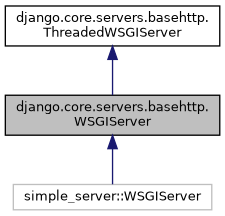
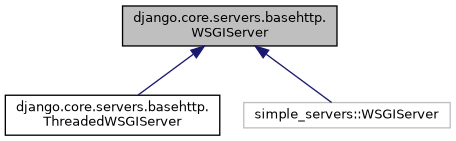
(113, 77) -> (166, 75)
(113, 197) -> (347, 115)
